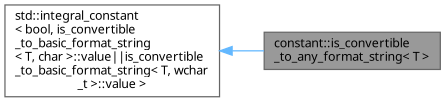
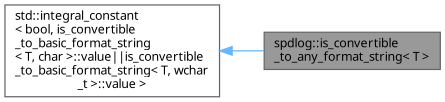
(352, 51) -> (352, 51)
